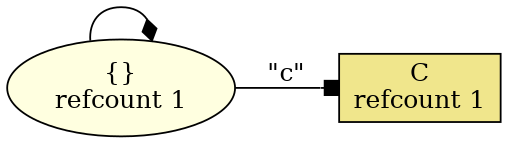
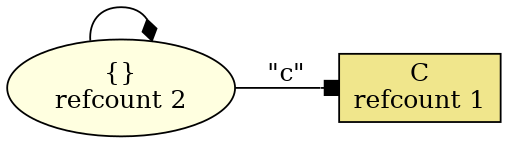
(121, 88) -> (121, 88)
